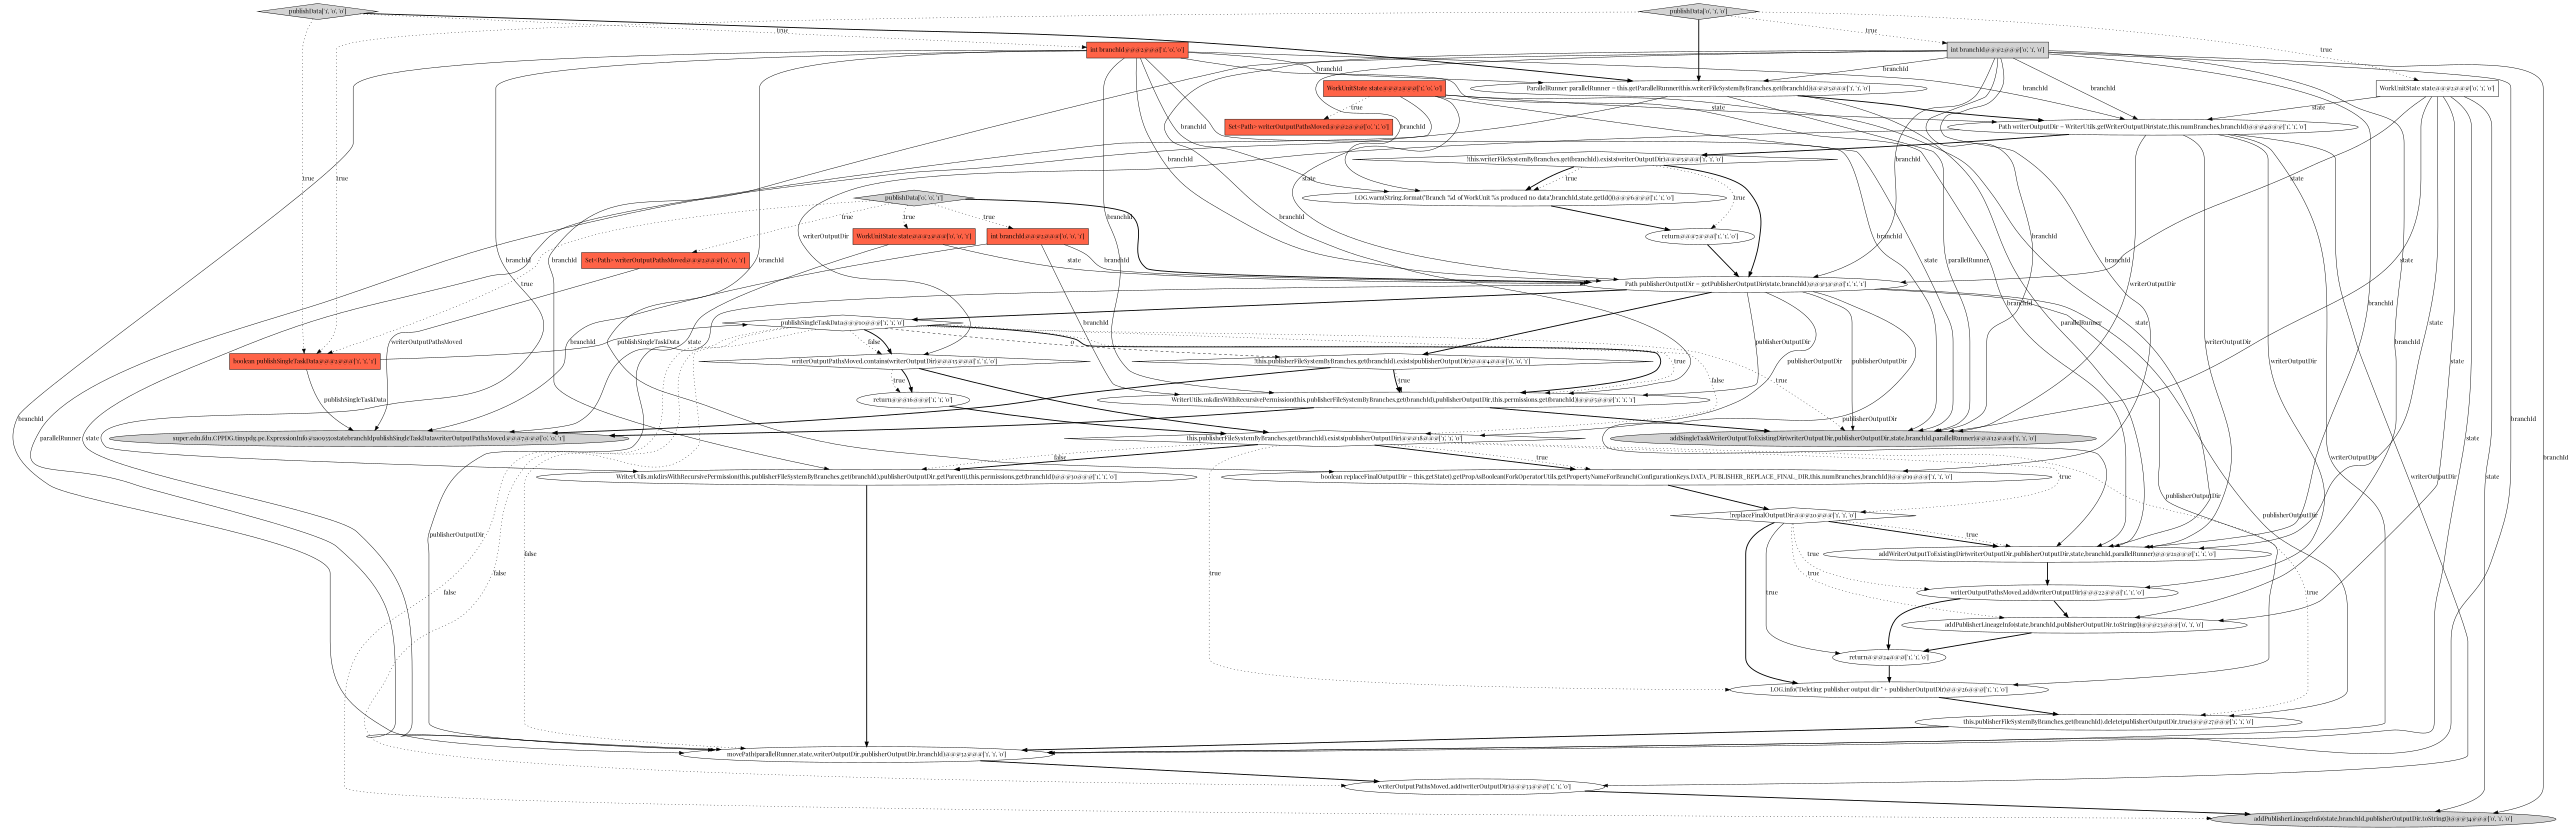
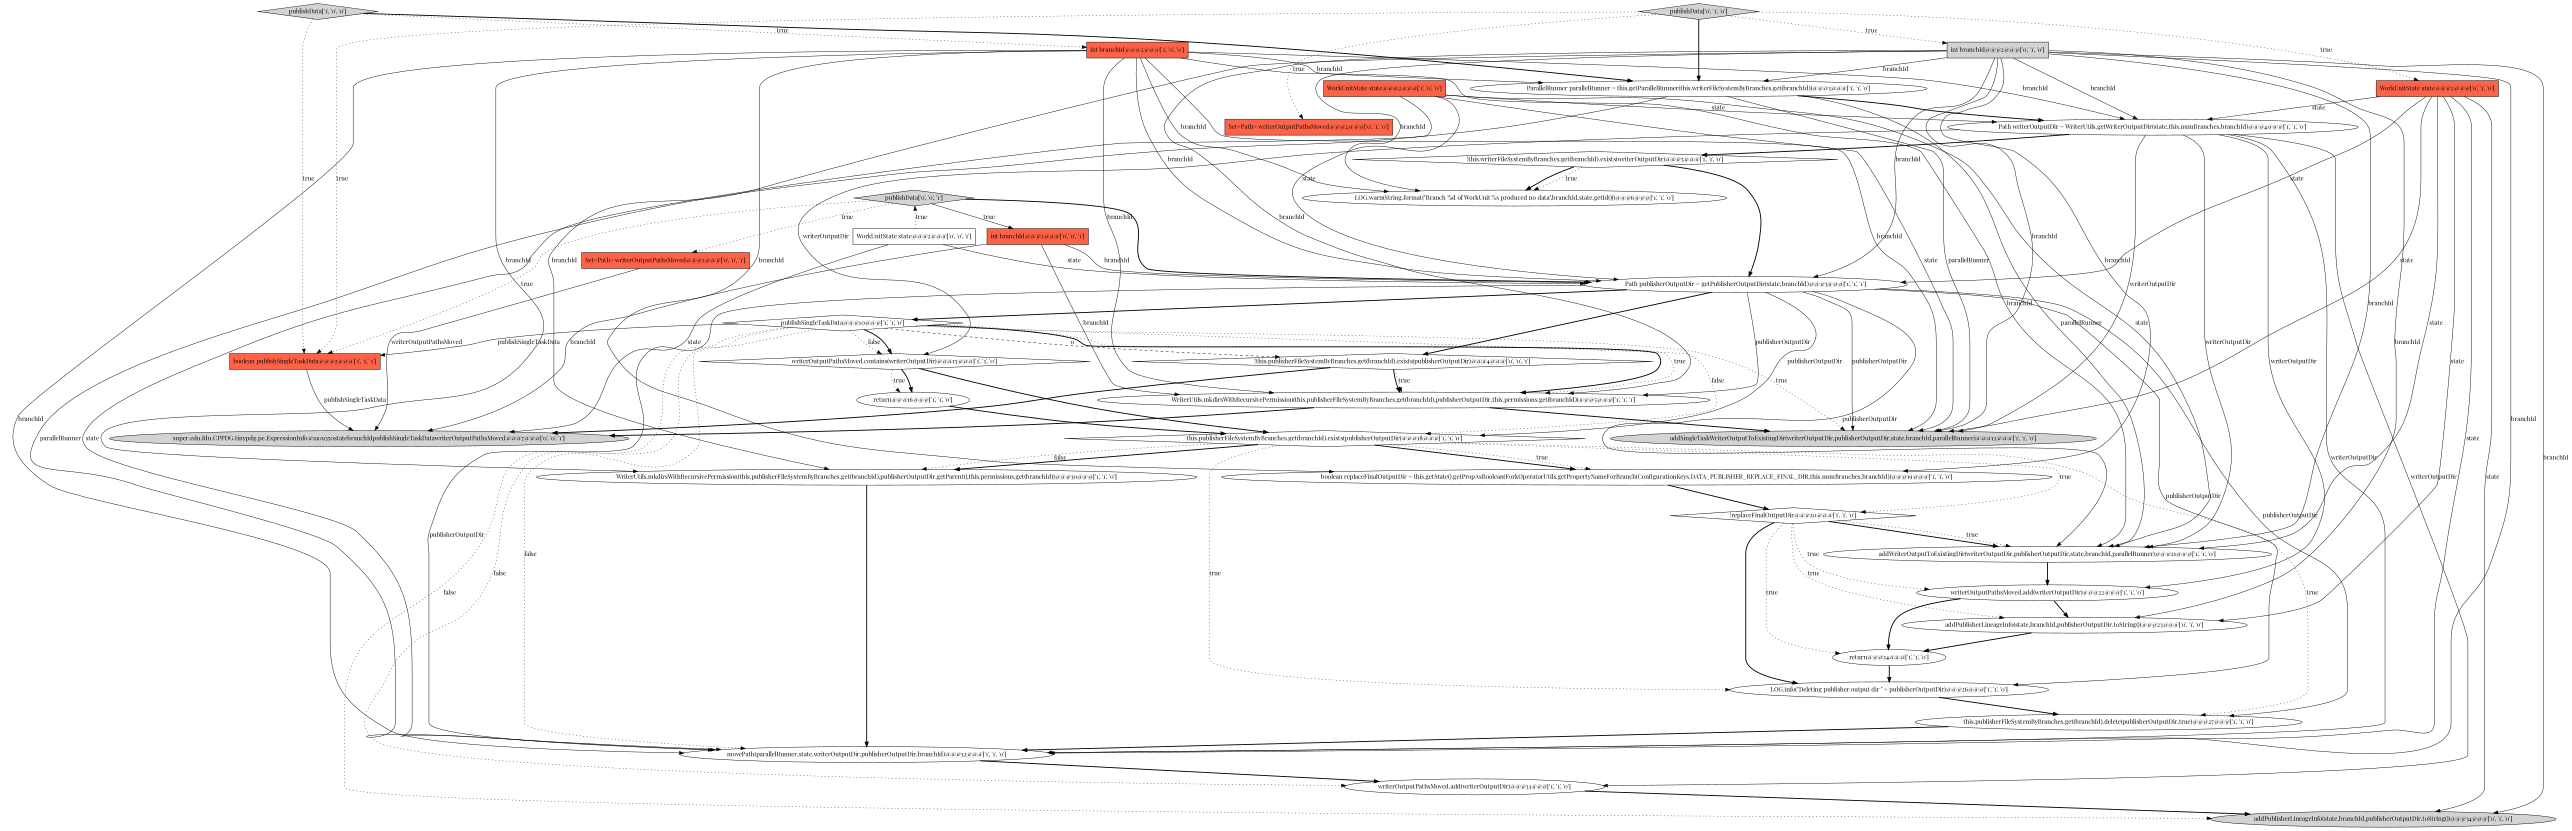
(2437, 89) -> (2437, 89)
(1349, 107) -> (1448, 32)
(903, 215) -> (915, 220)
(970, 216) -> (970, 216)
(914, 237) -> (914, 237)
(1700, 237) -> none
(563, 350) -> (561, 333)
(1766, 611) -> (1766, 611)
